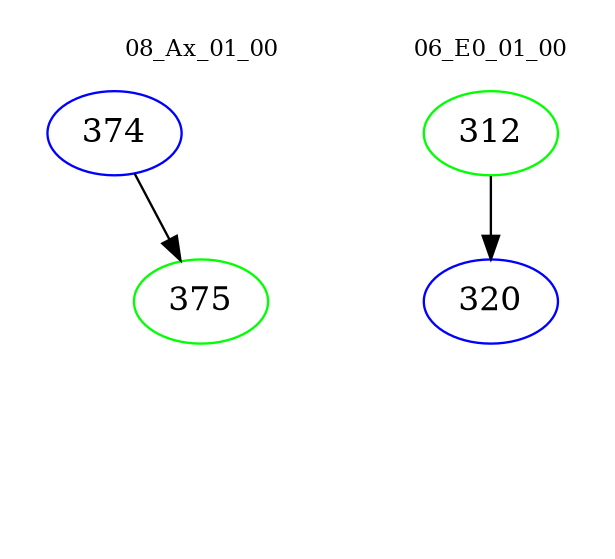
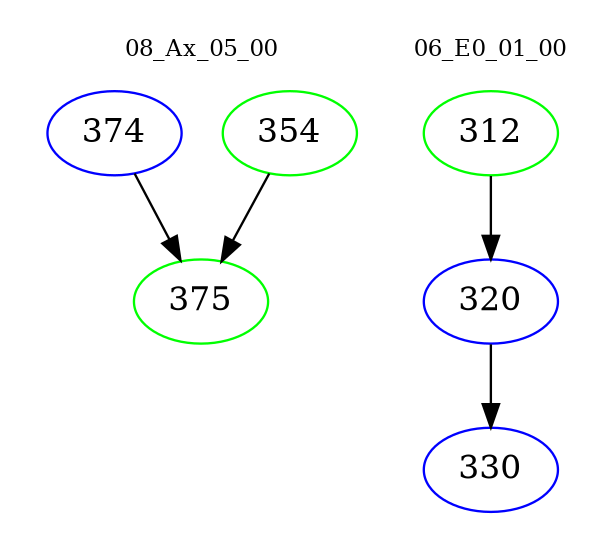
(202, 50) -> (202, 50)
none -> (290, 133)
none -> (491, 470)
